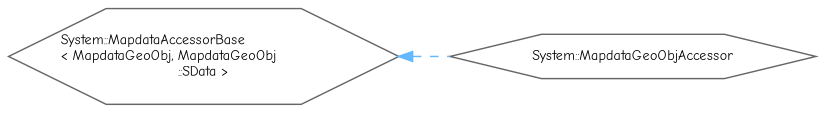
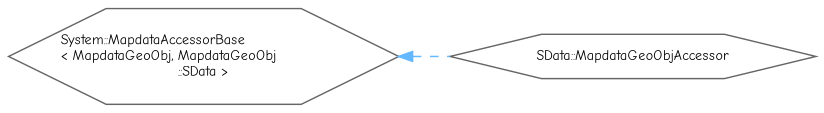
(633, 56) -> (633, 56)
